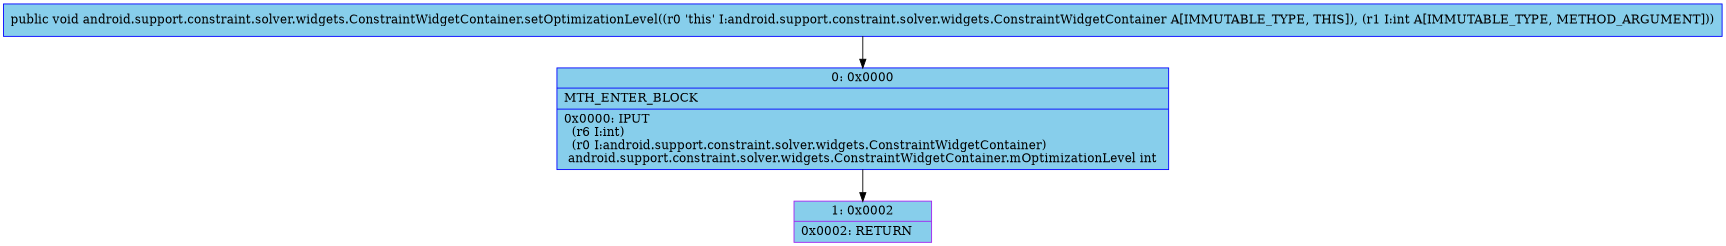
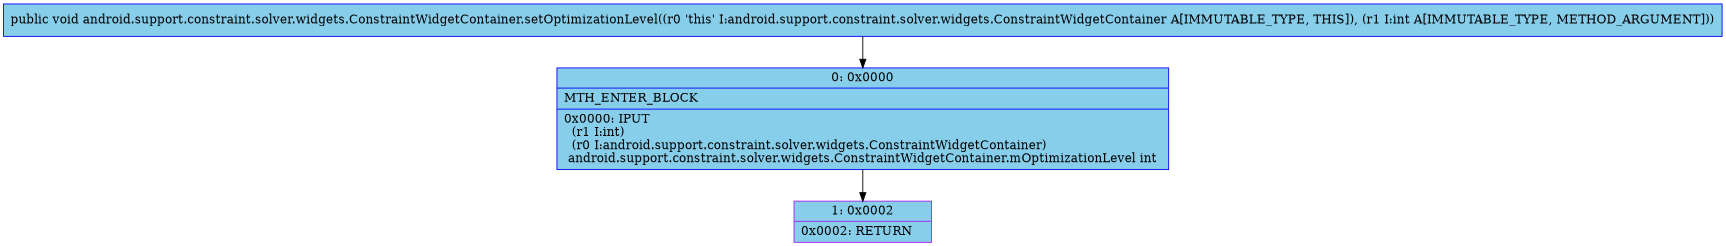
(595, 132) -> (595, 132)
